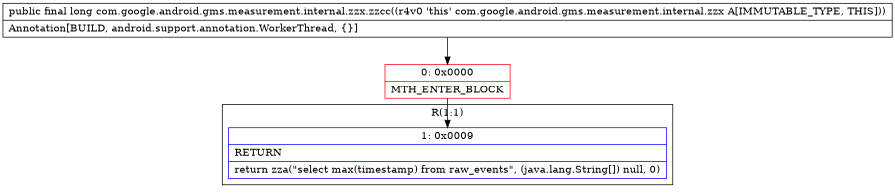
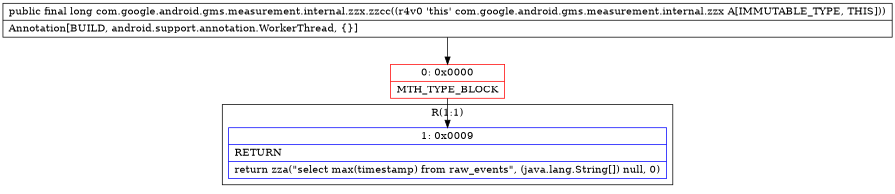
(448, 89) -> (448, 89)
